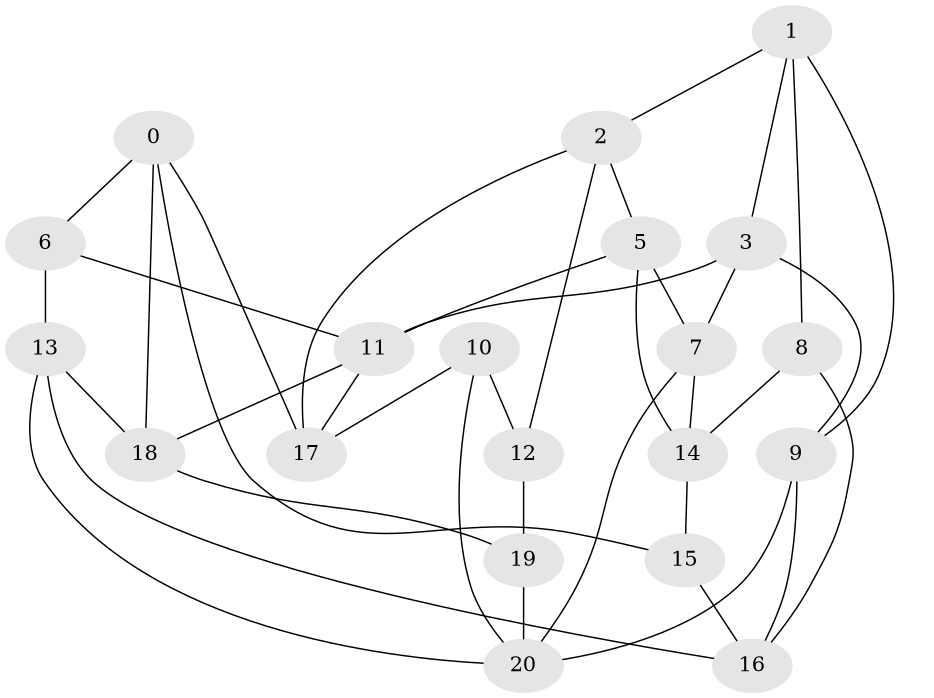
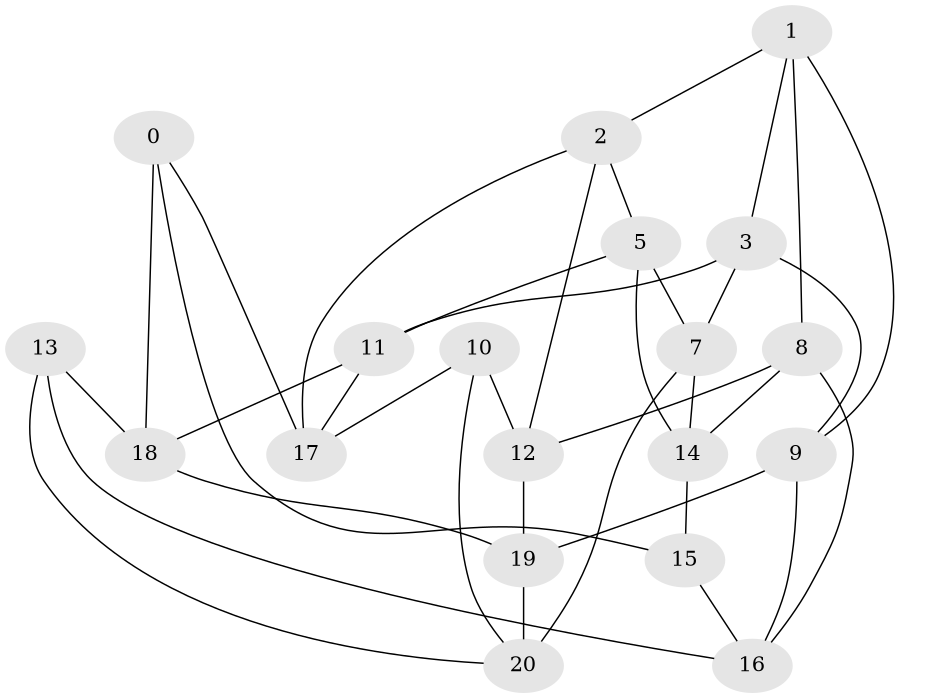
(45, 243) -> none
none -> (671, 405)
(702, 613) -> (662, 511)
